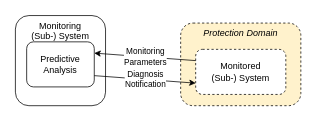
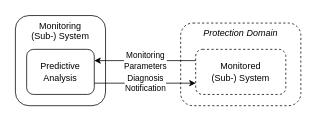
(240, 34) -> (240, 34)
(60, 64) -> (60, 72)
